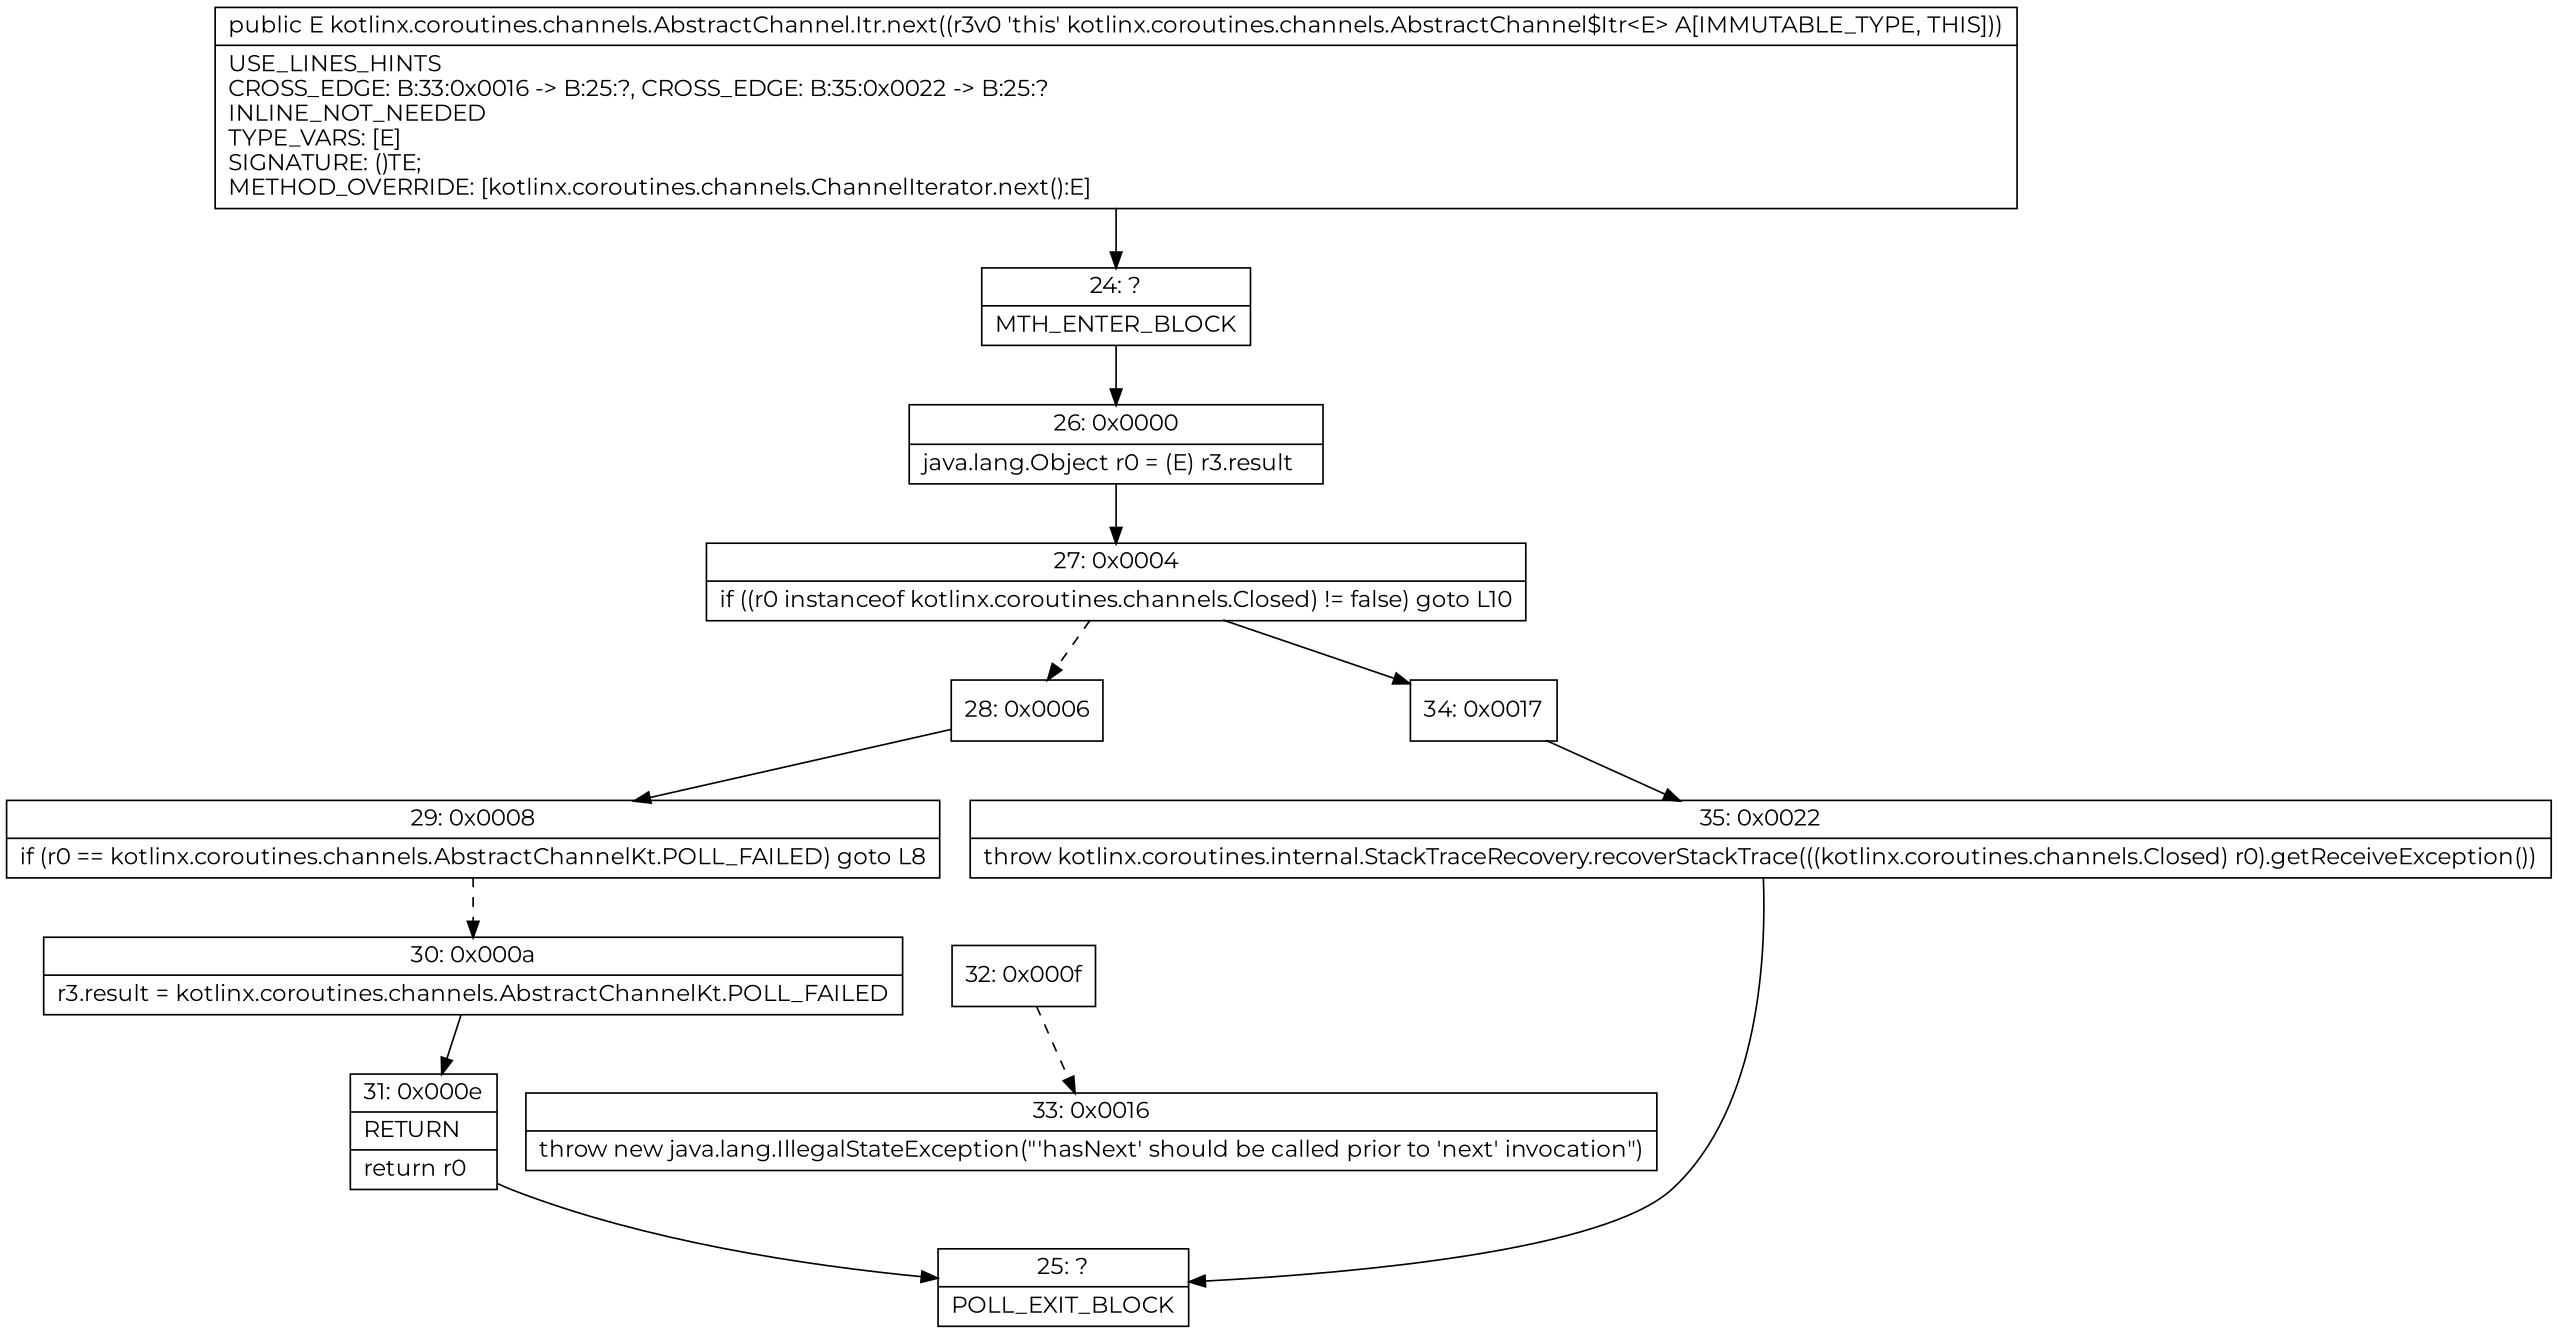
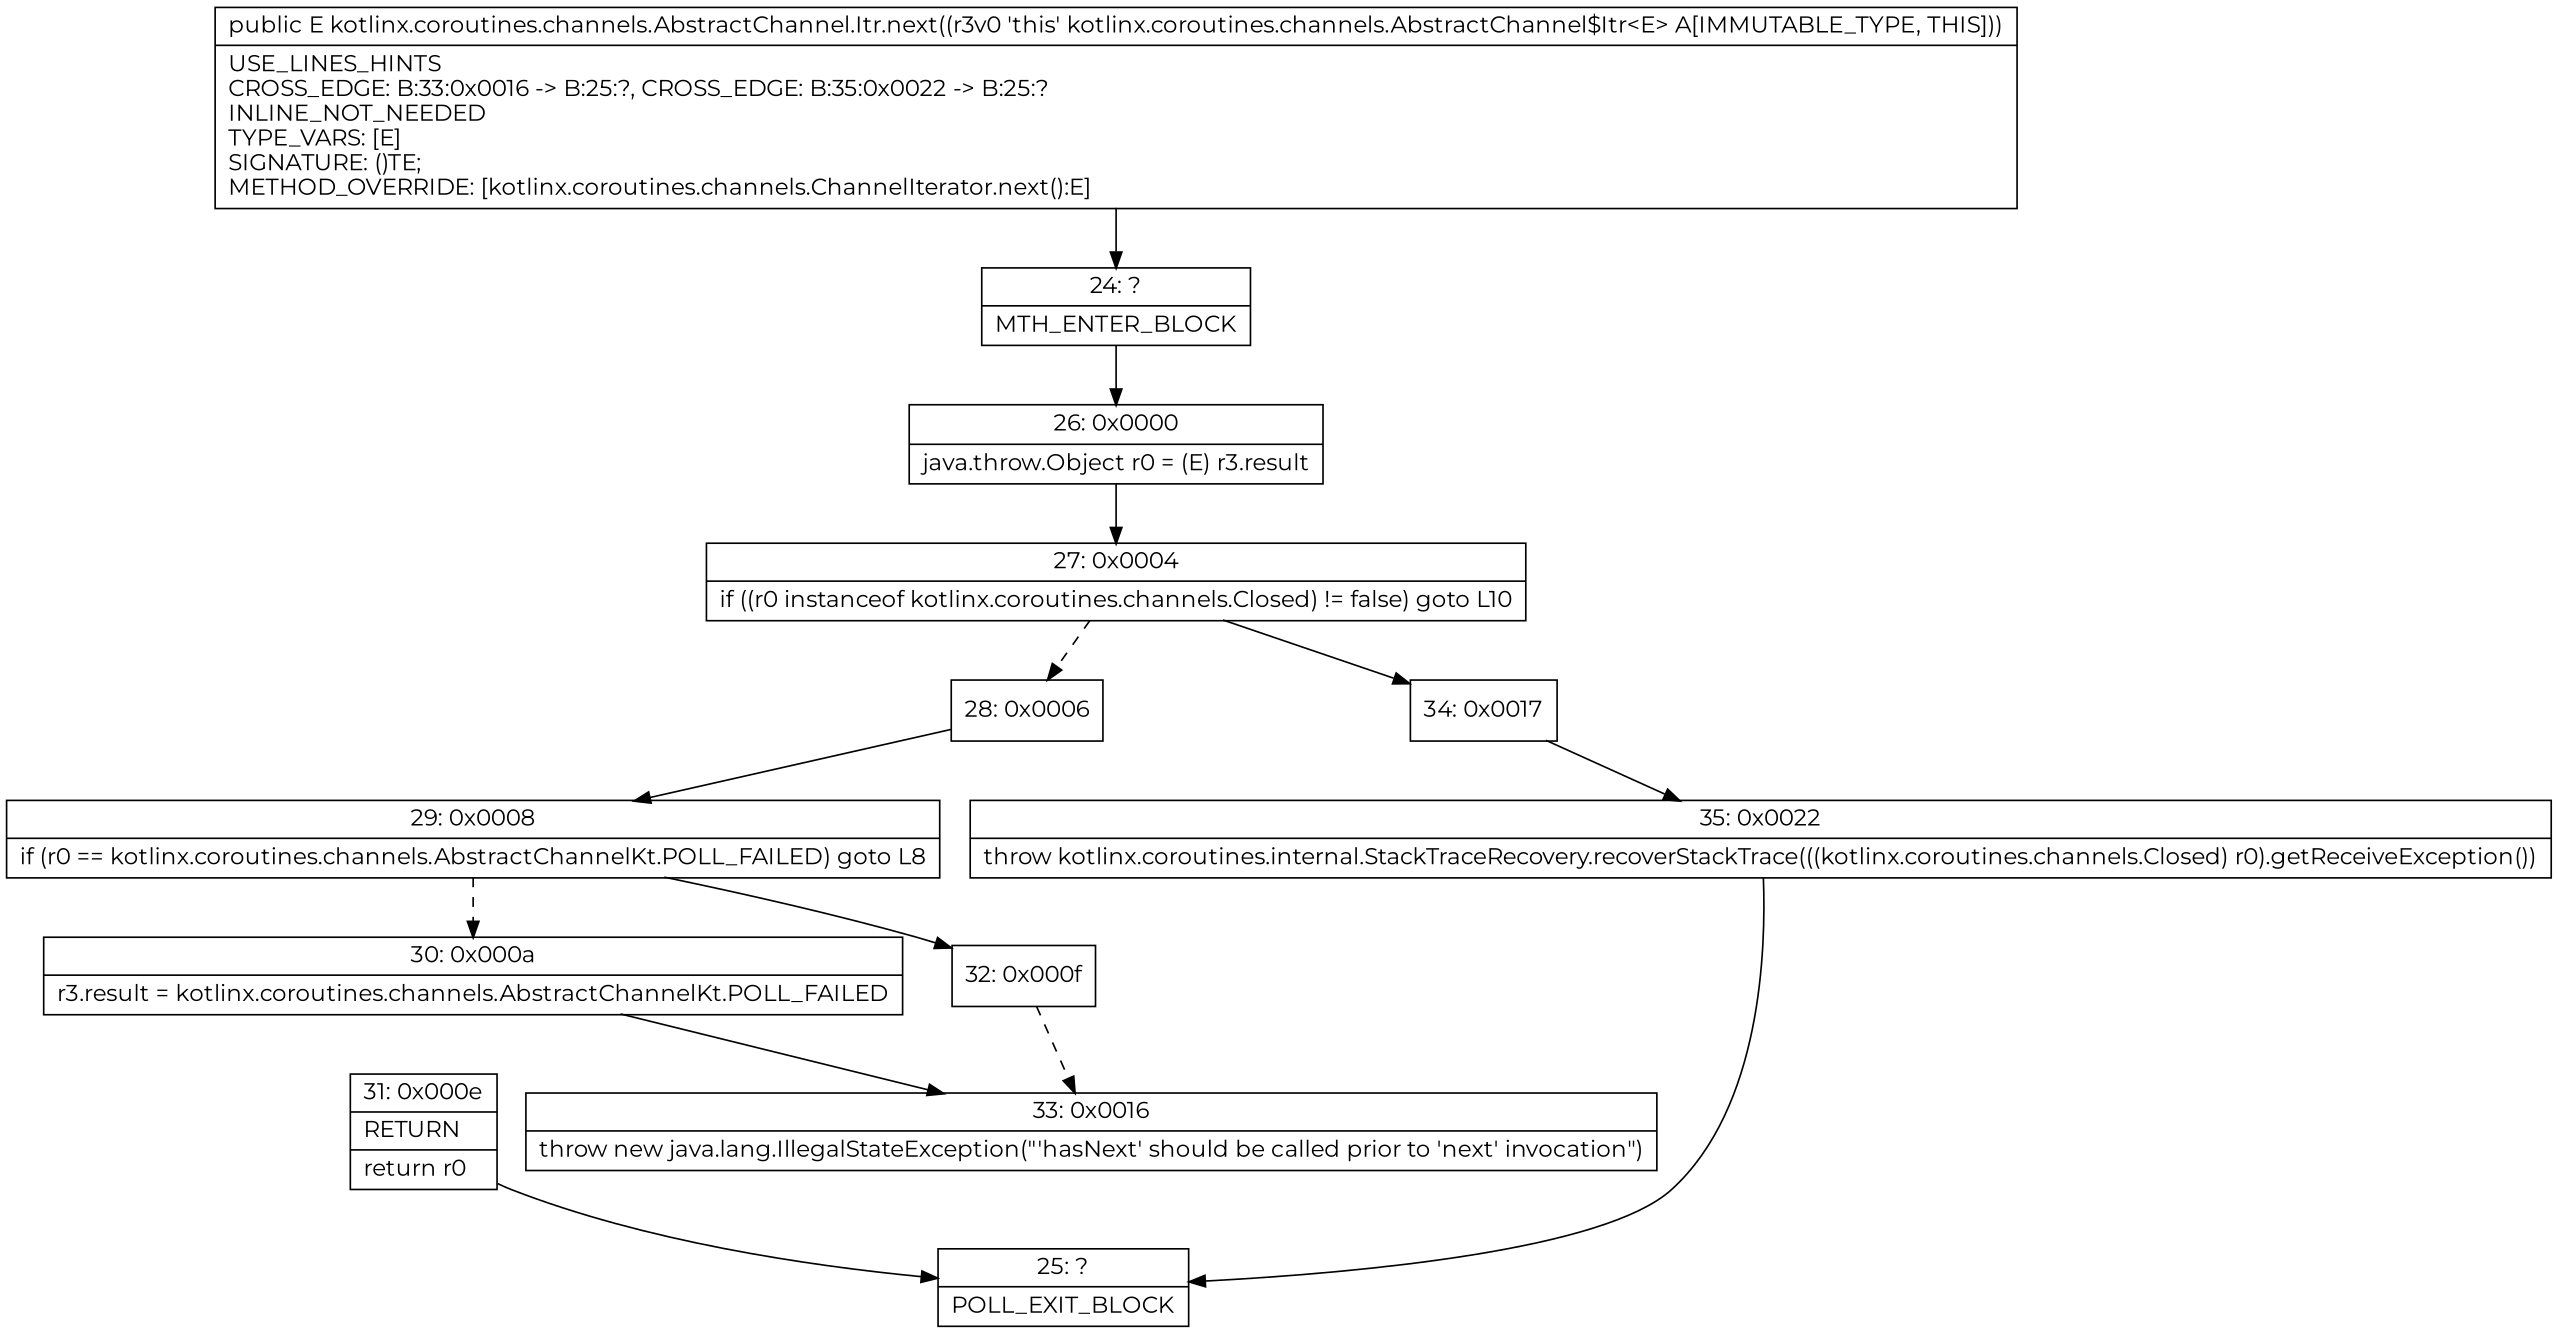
(1109, 463) -> (1116, 463)
none -> (801, 907)
(454, 1037) -> (774, 1052)
